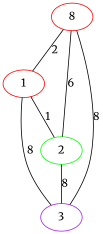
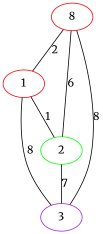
(65, 184) -> (65, 184)
